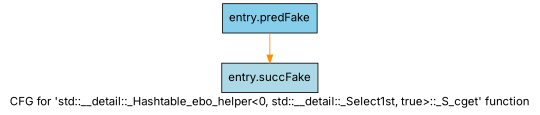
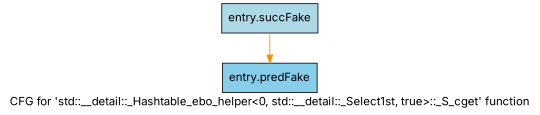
(270, 44) -> (270, 44)
